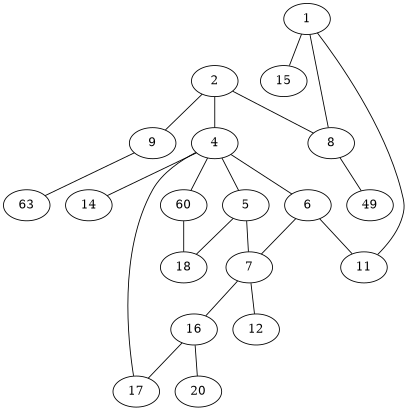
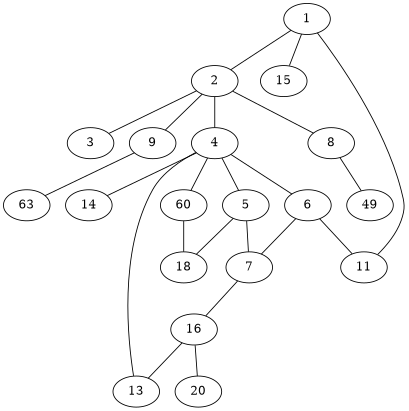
(319, 81) -> (261, 50)
none -> (91, 143)
(256, 329) -> none
(136, 392) -> (136, 392)
